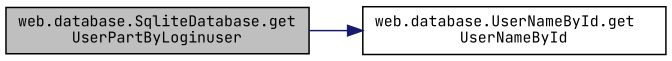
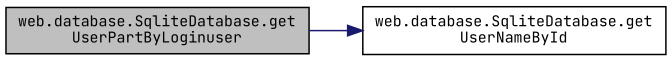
(514, 31) -> (514, 31)
